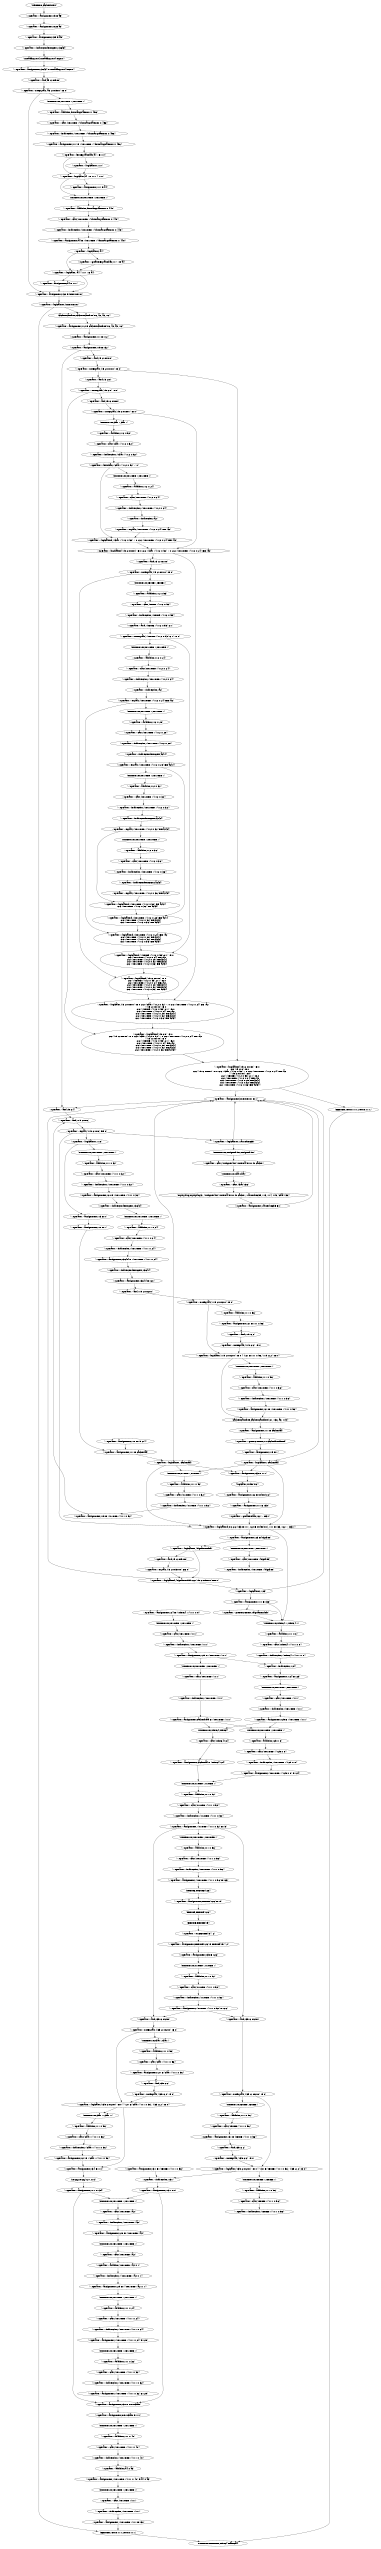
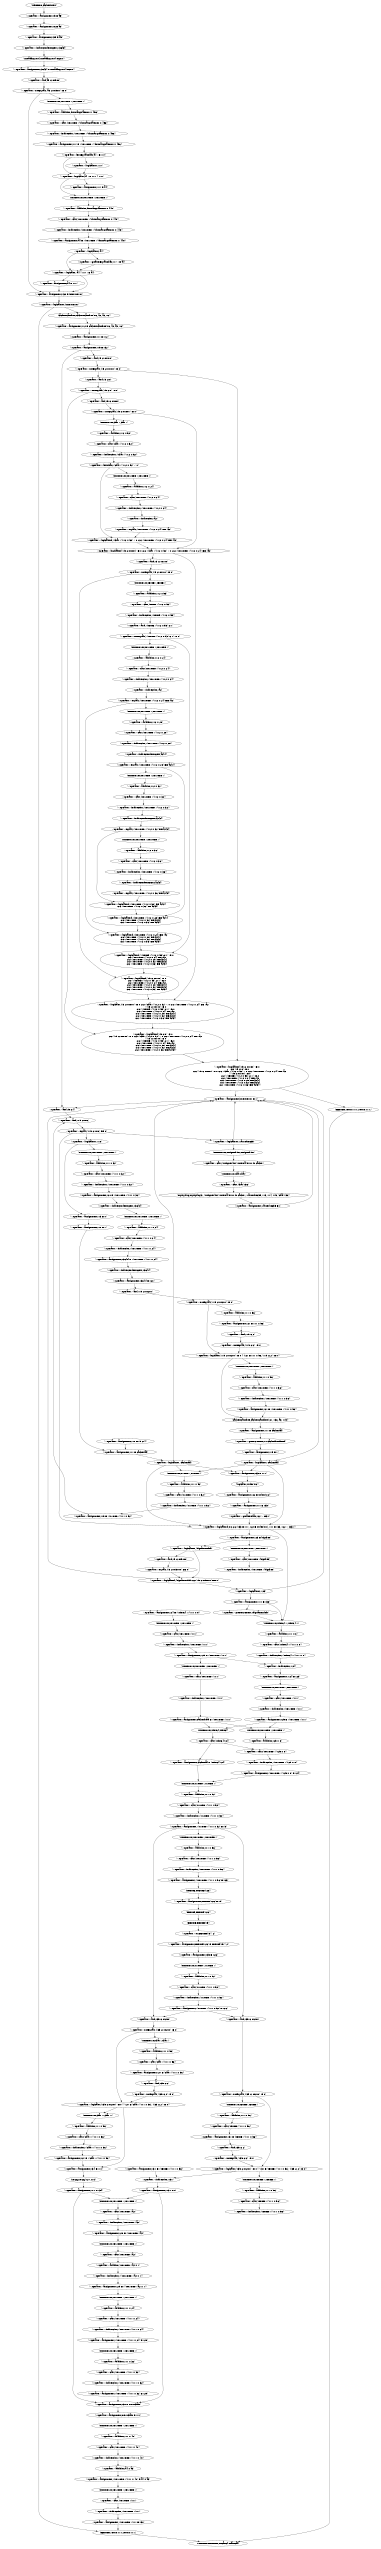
(266, 1746) -> (238, 1746)
(218, 2543) -> (218, 2543)
